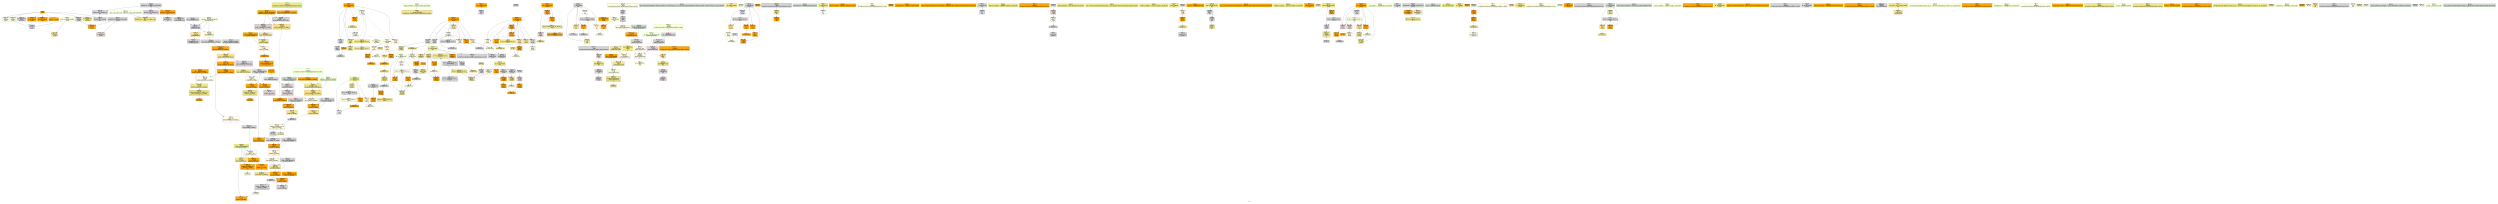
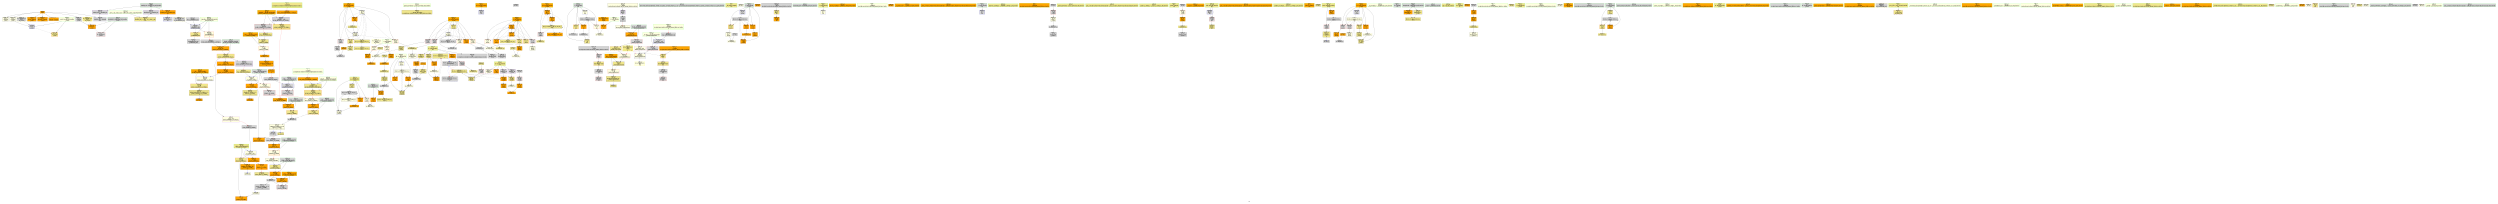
(265, 86) -> (265, 86)
